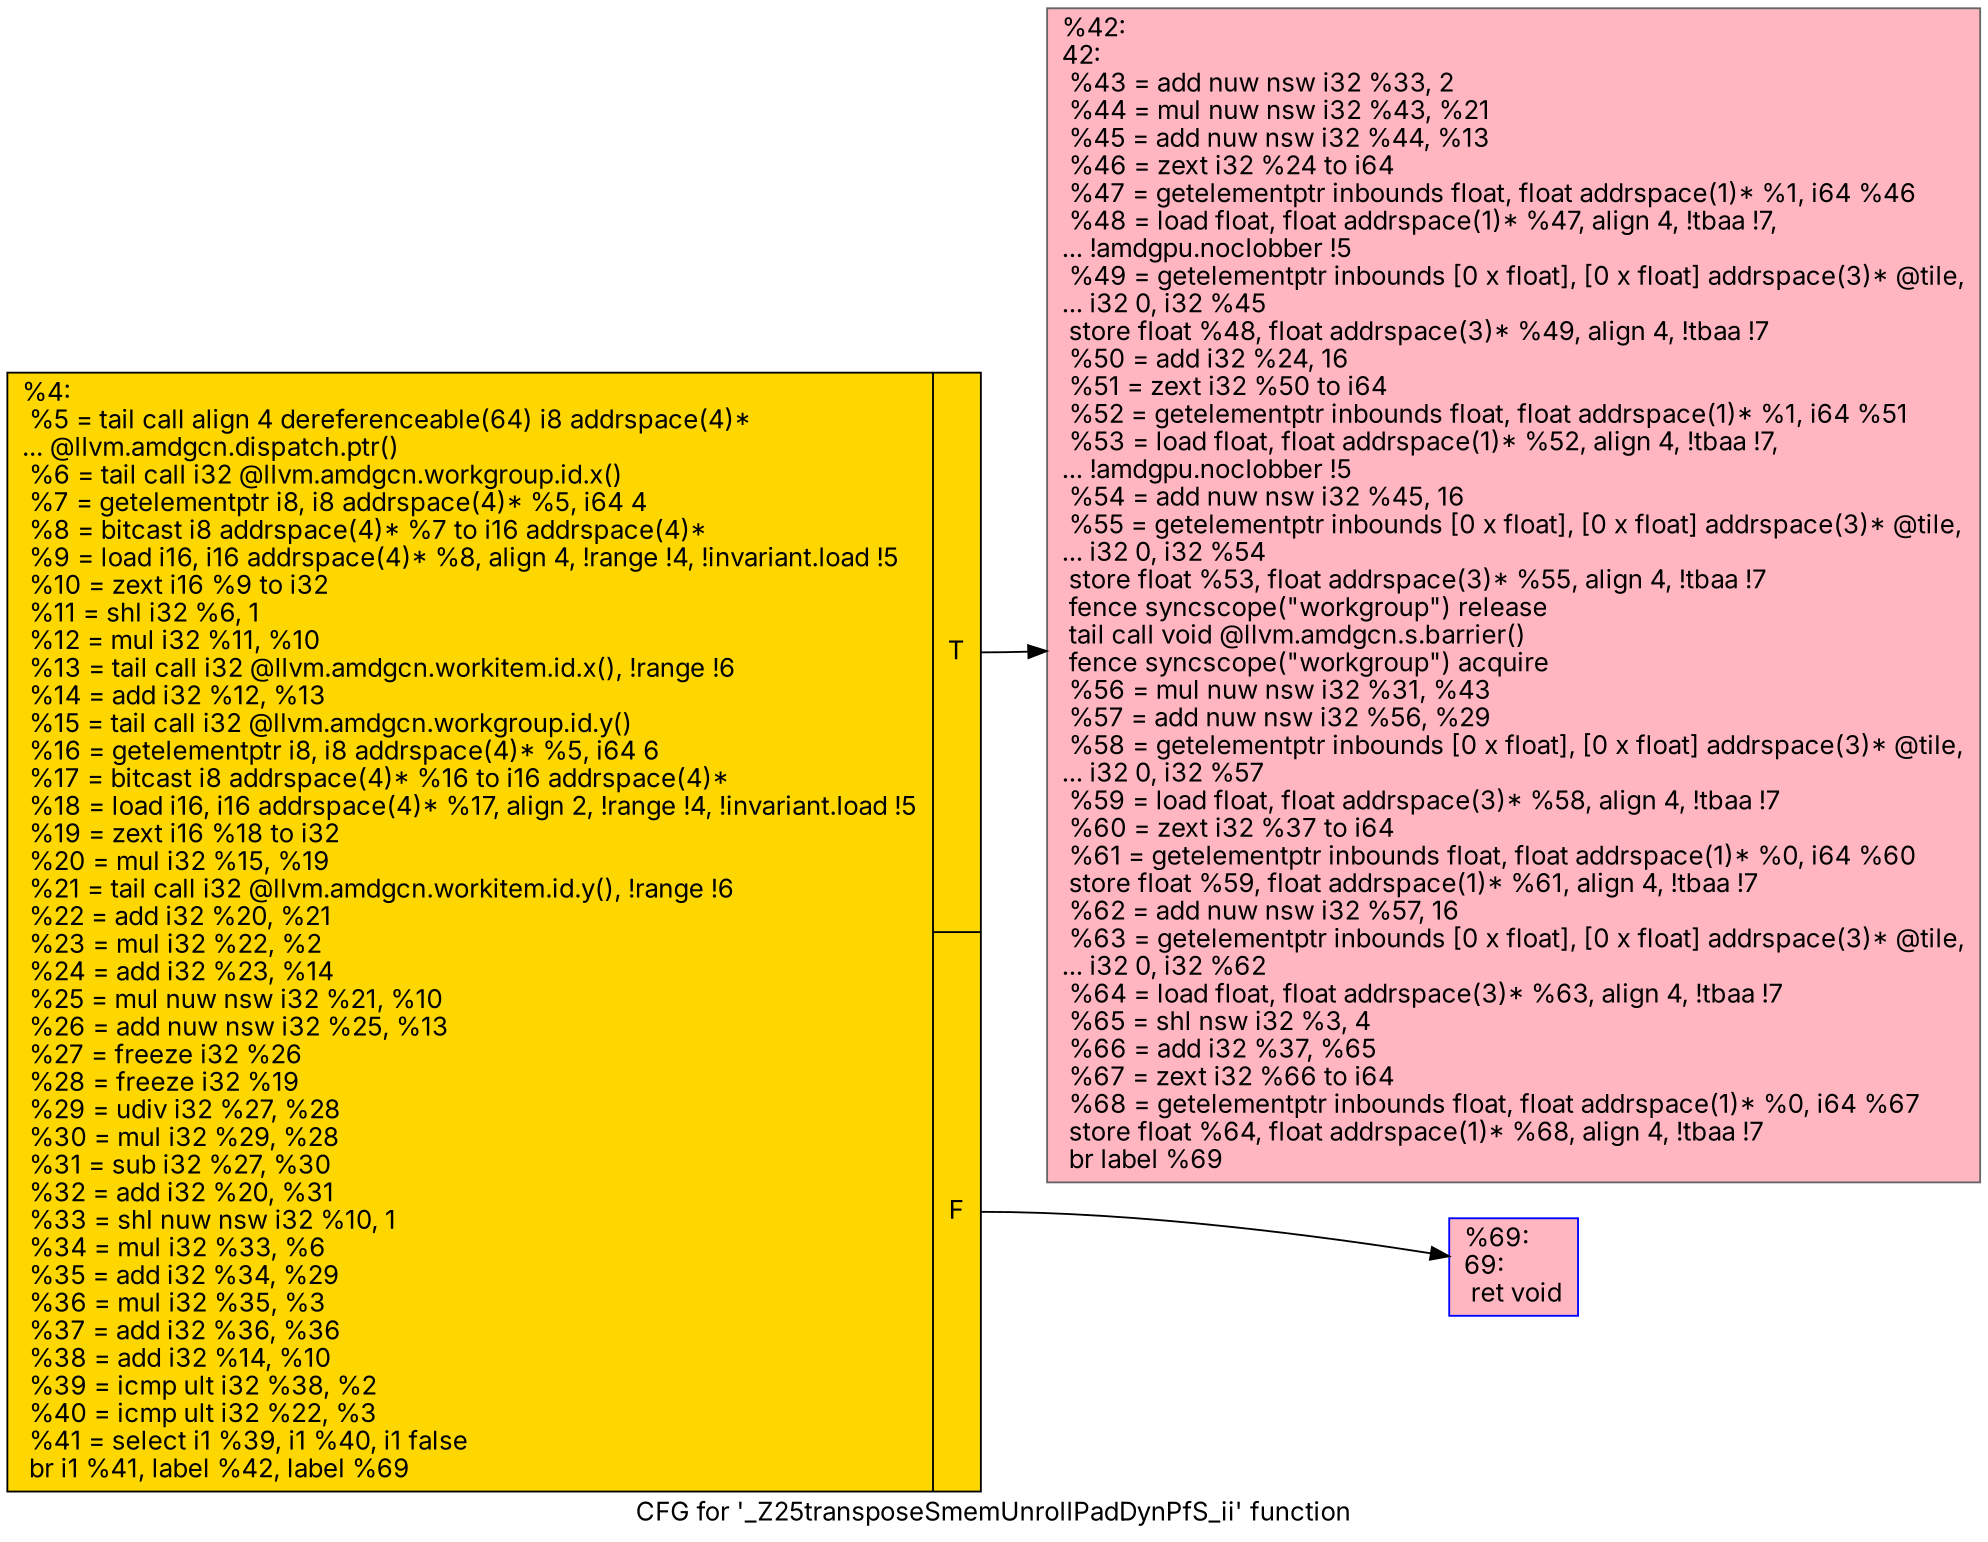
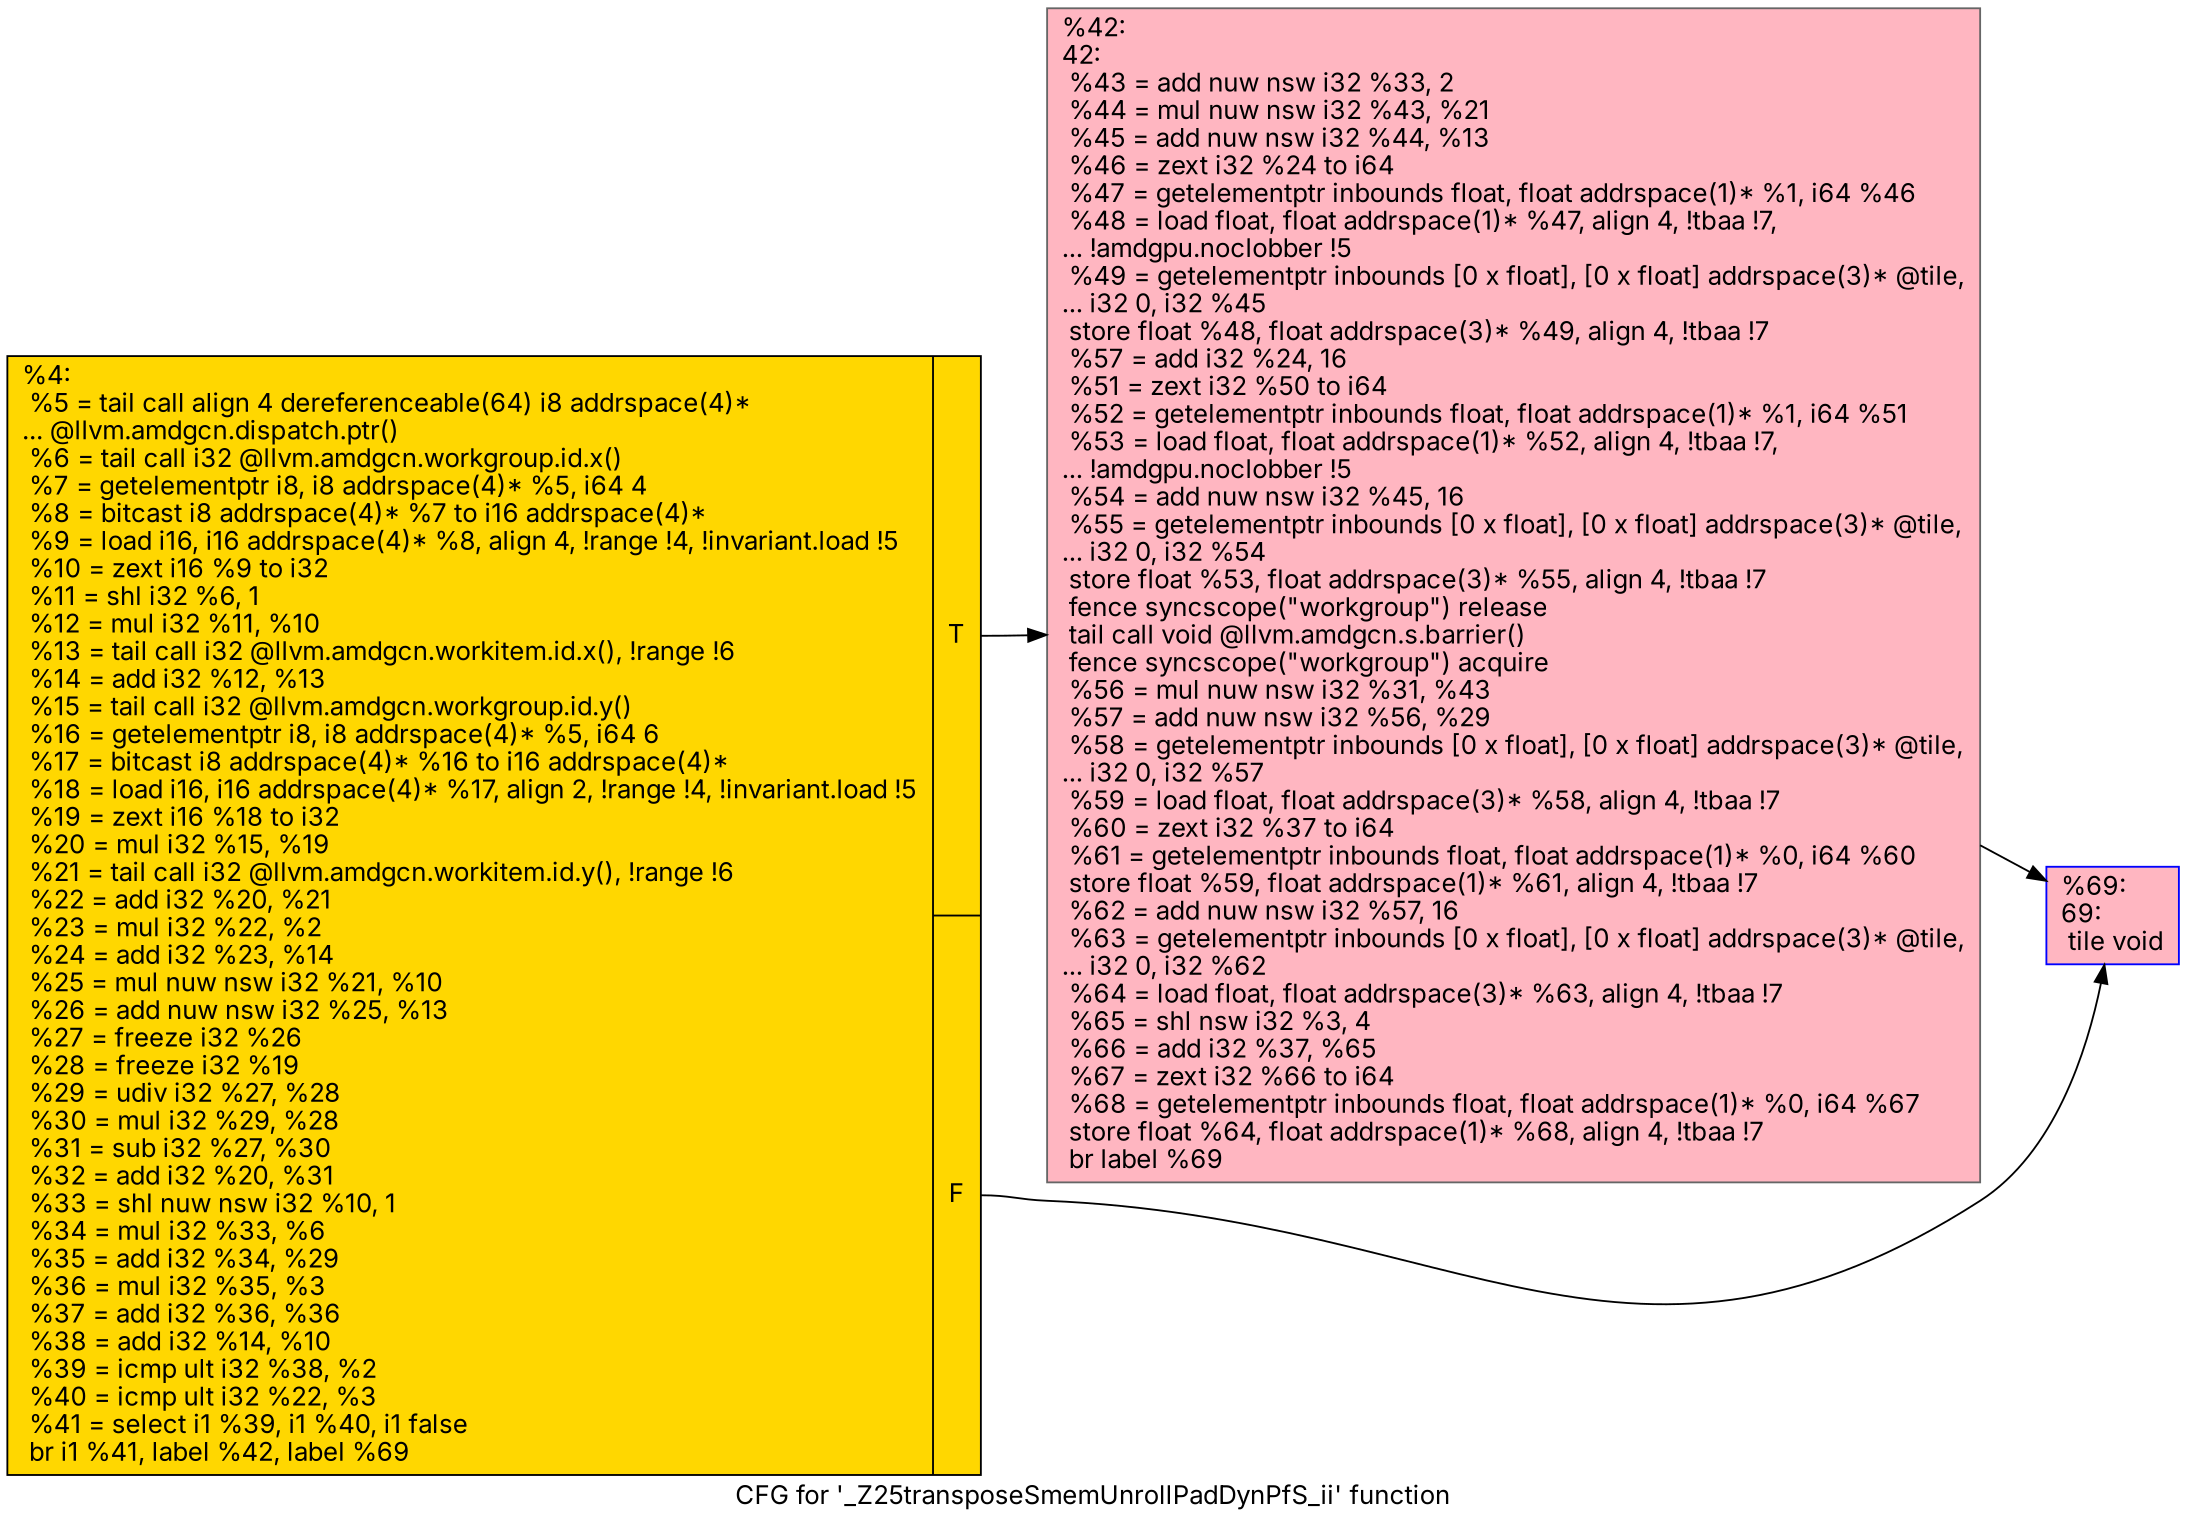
(1206, 360) -> (1205, 360)
none -> (2005, 859)
(1514, 1294) -> (2113, 942)
